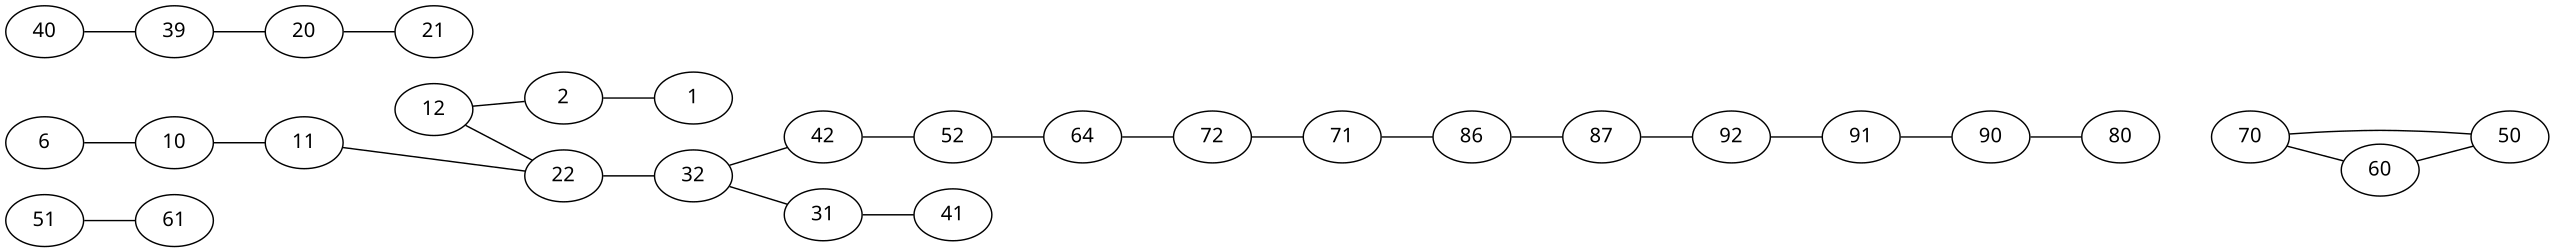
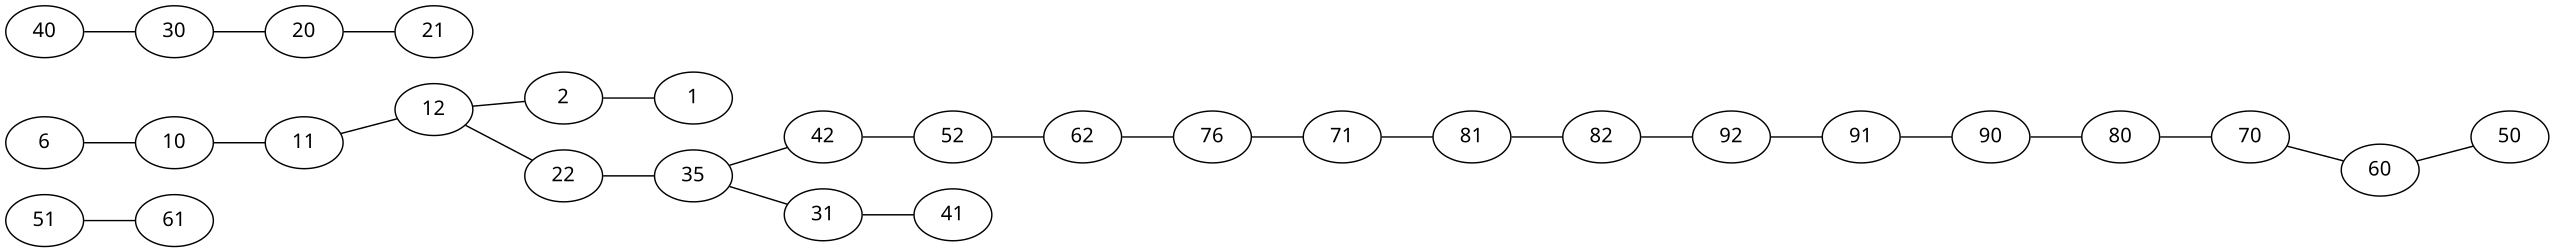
(174, 32) -> (174, 32)
(2380, 130) -> (2186, 137)
(1083, 137) -> (1083, 137)
(1212, 137) -> (1212, 137)
(1472, 137) -> (1472, 137)
(1602, 137) -> (1602, 137)
(434, 159) -> (369, 126)
(693, 176) -> (693, 176)
